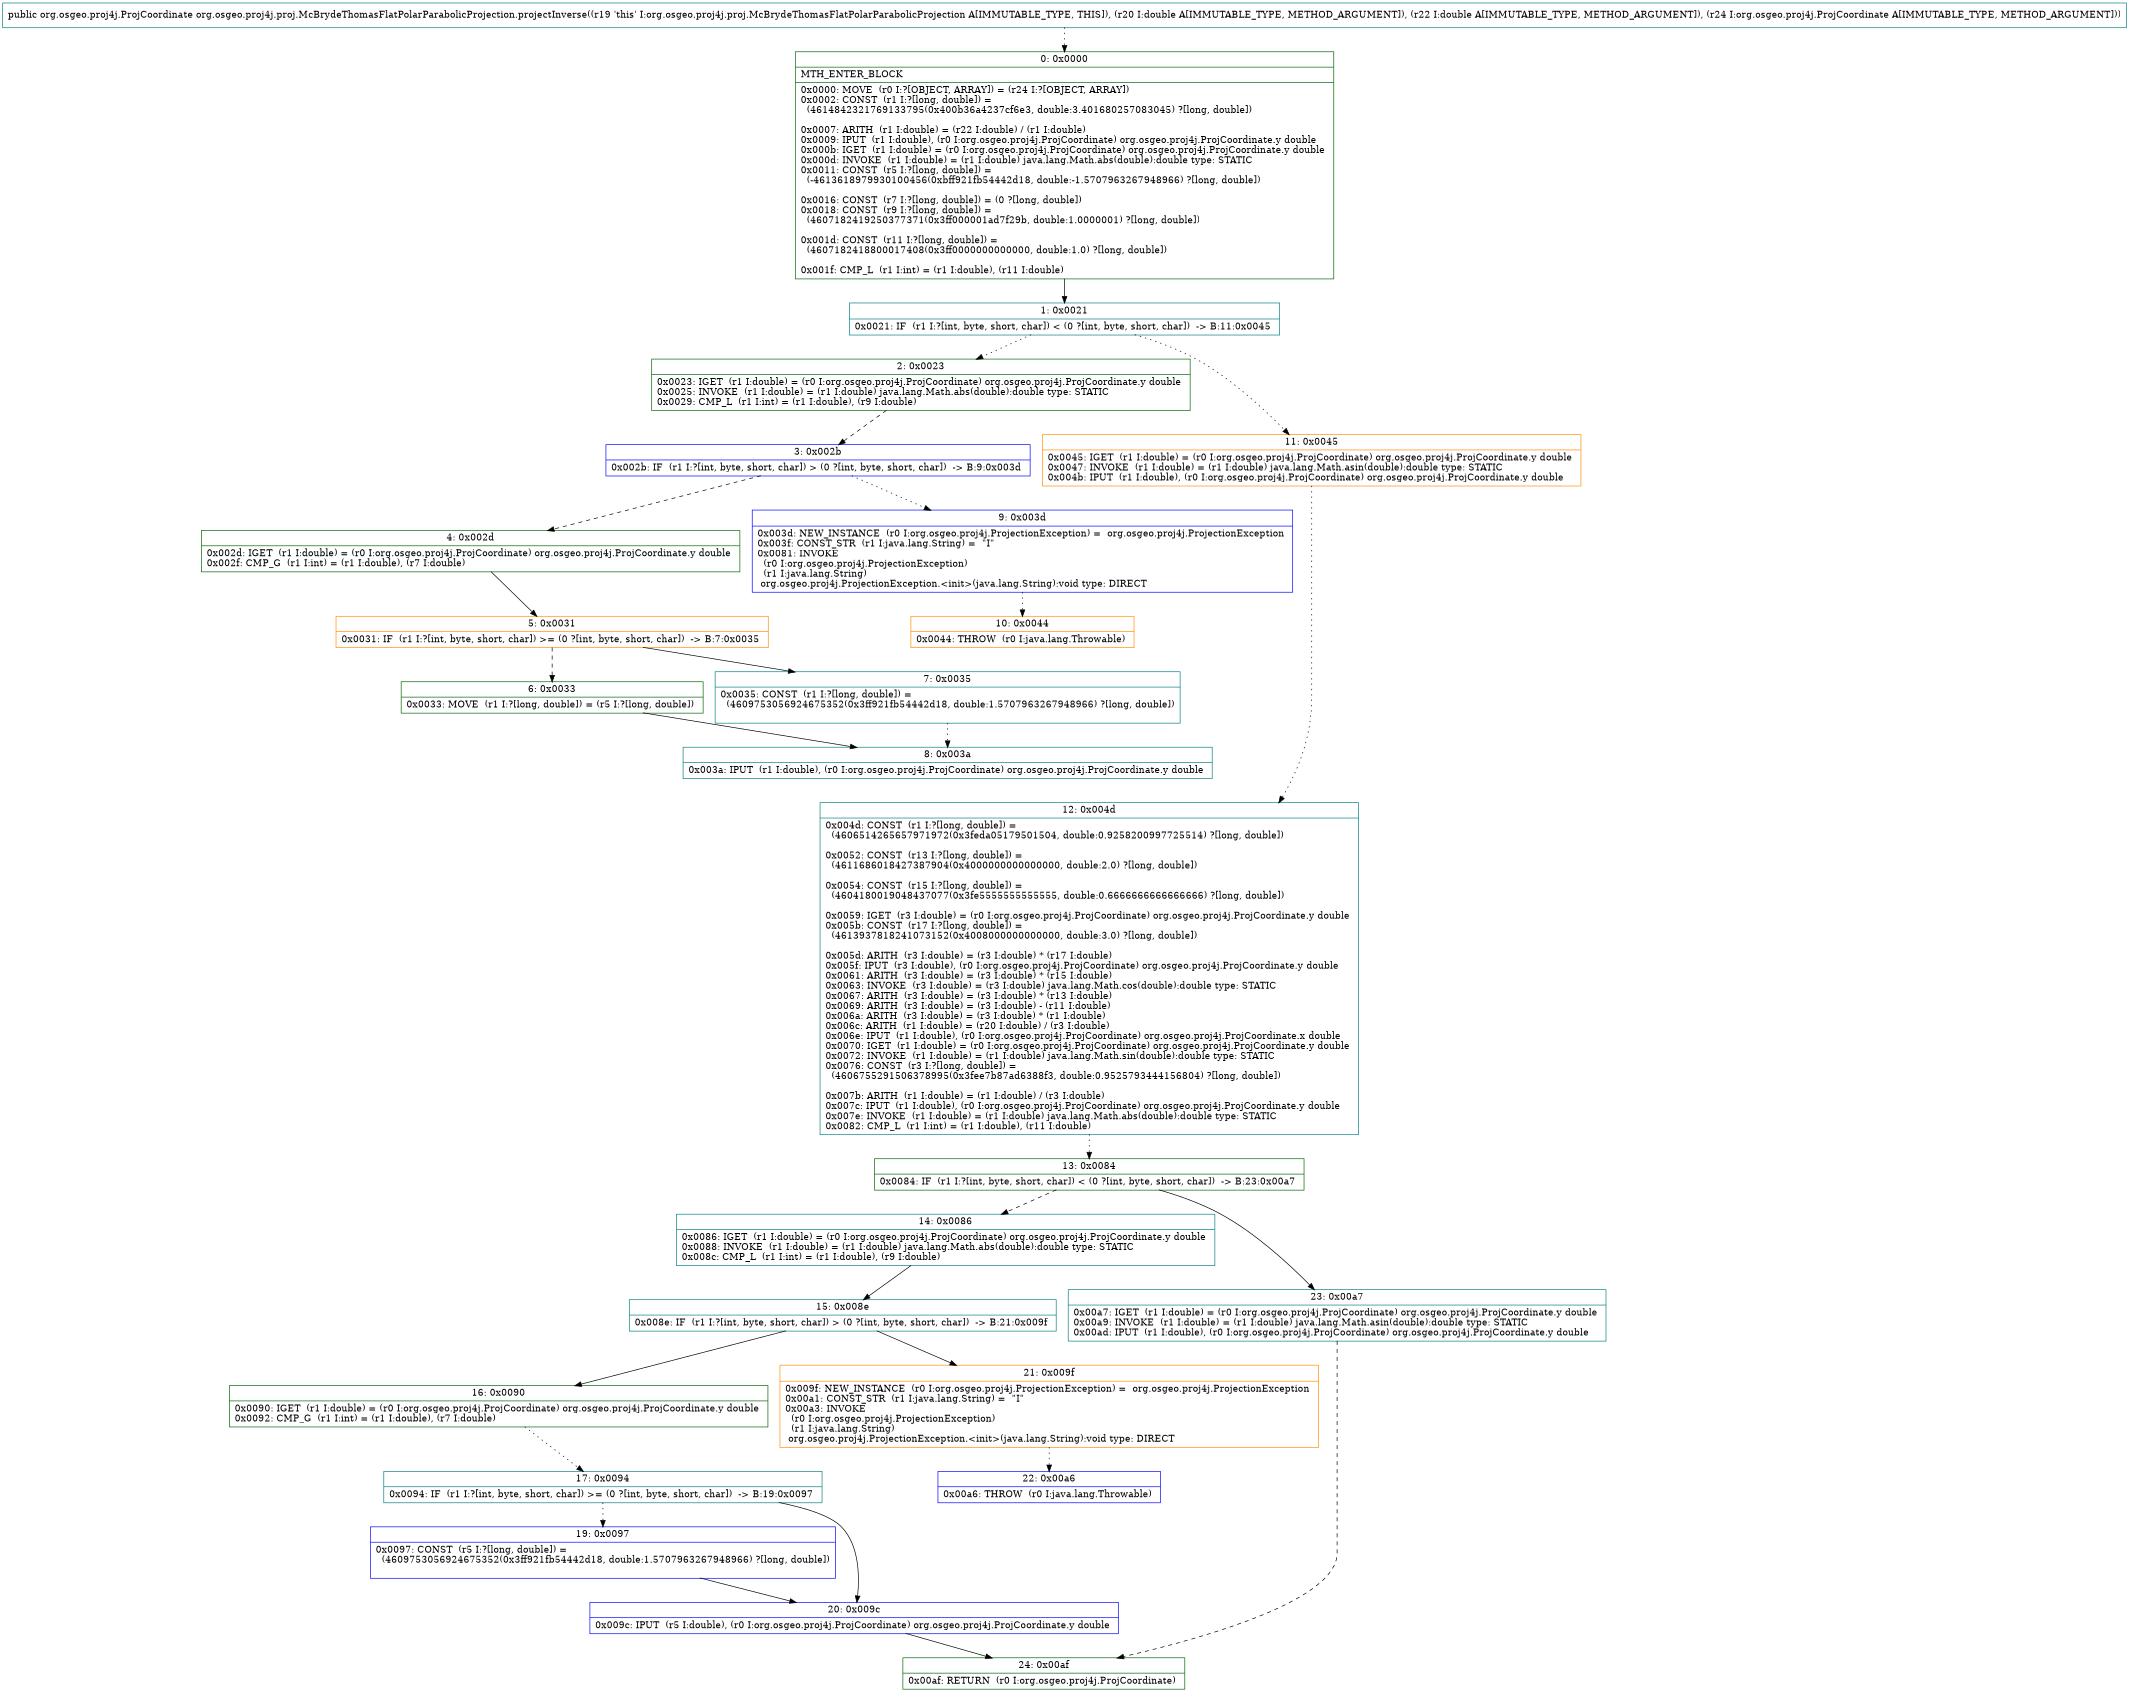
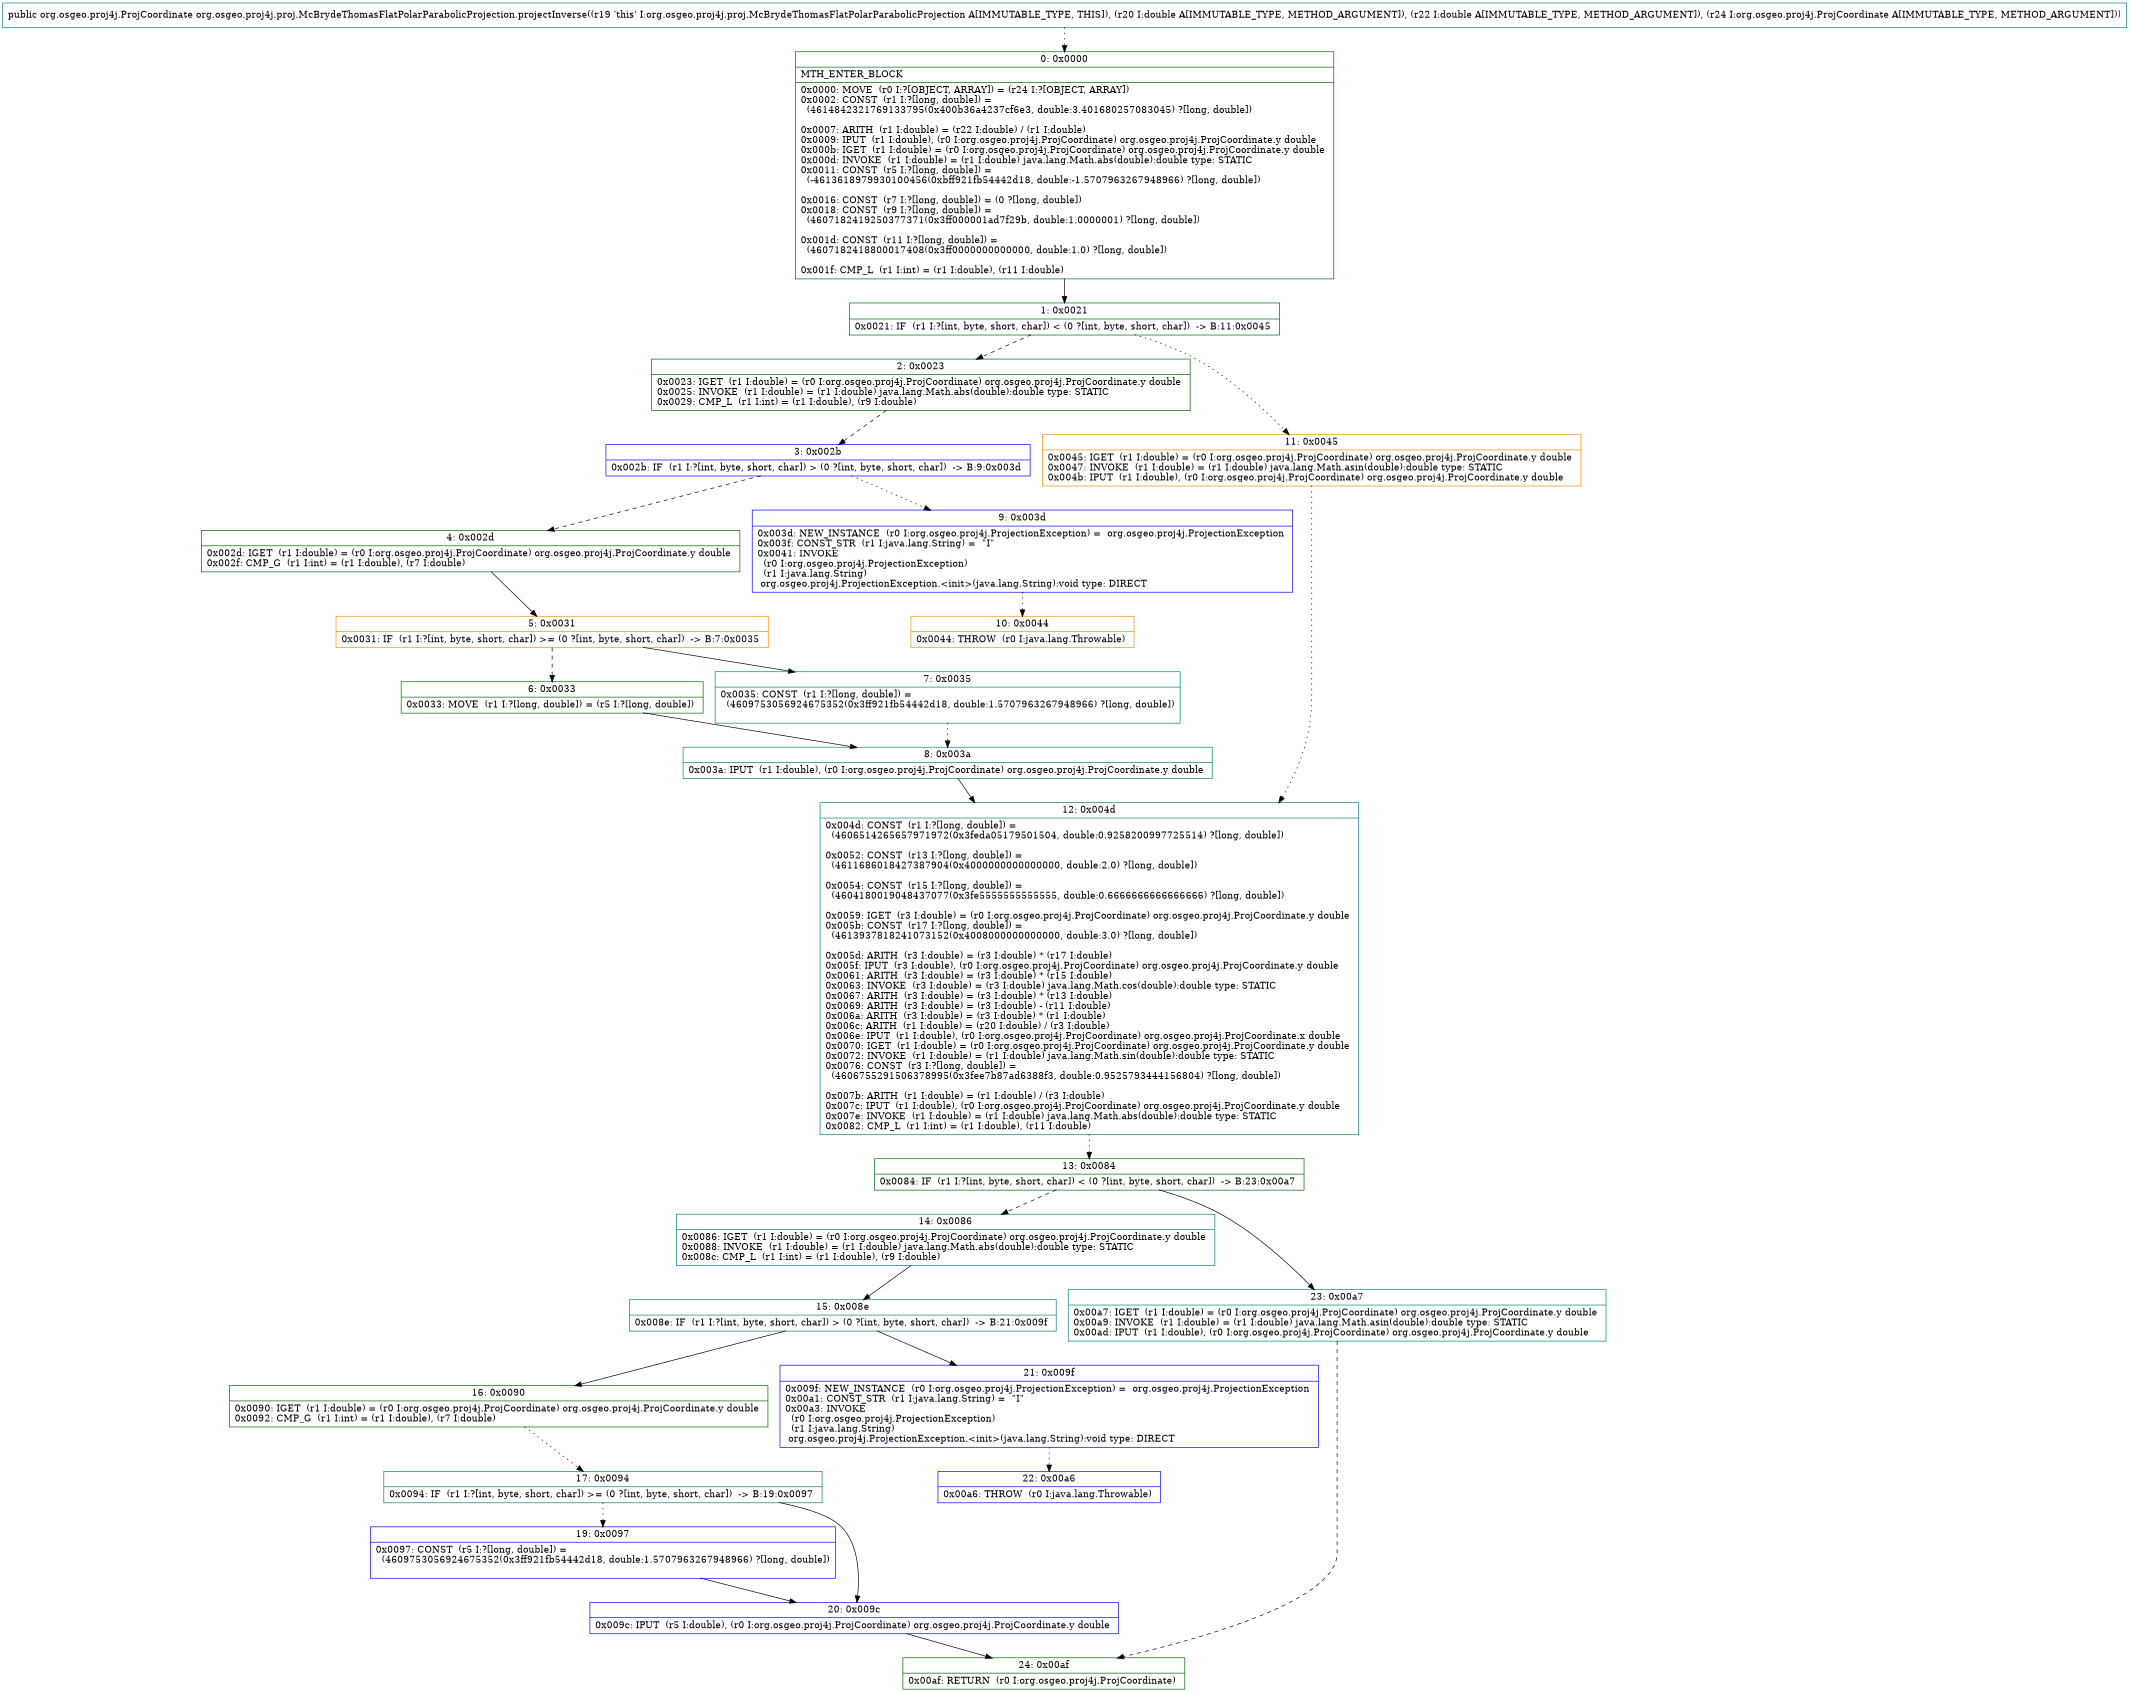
(1065, 319) -> (1065, 319)
(1007, 346) -> (1007, 346)
(801, 554) -> (801, 554)
none -> (964, 788)
(1049, 1406) -> (1049, 1406)
